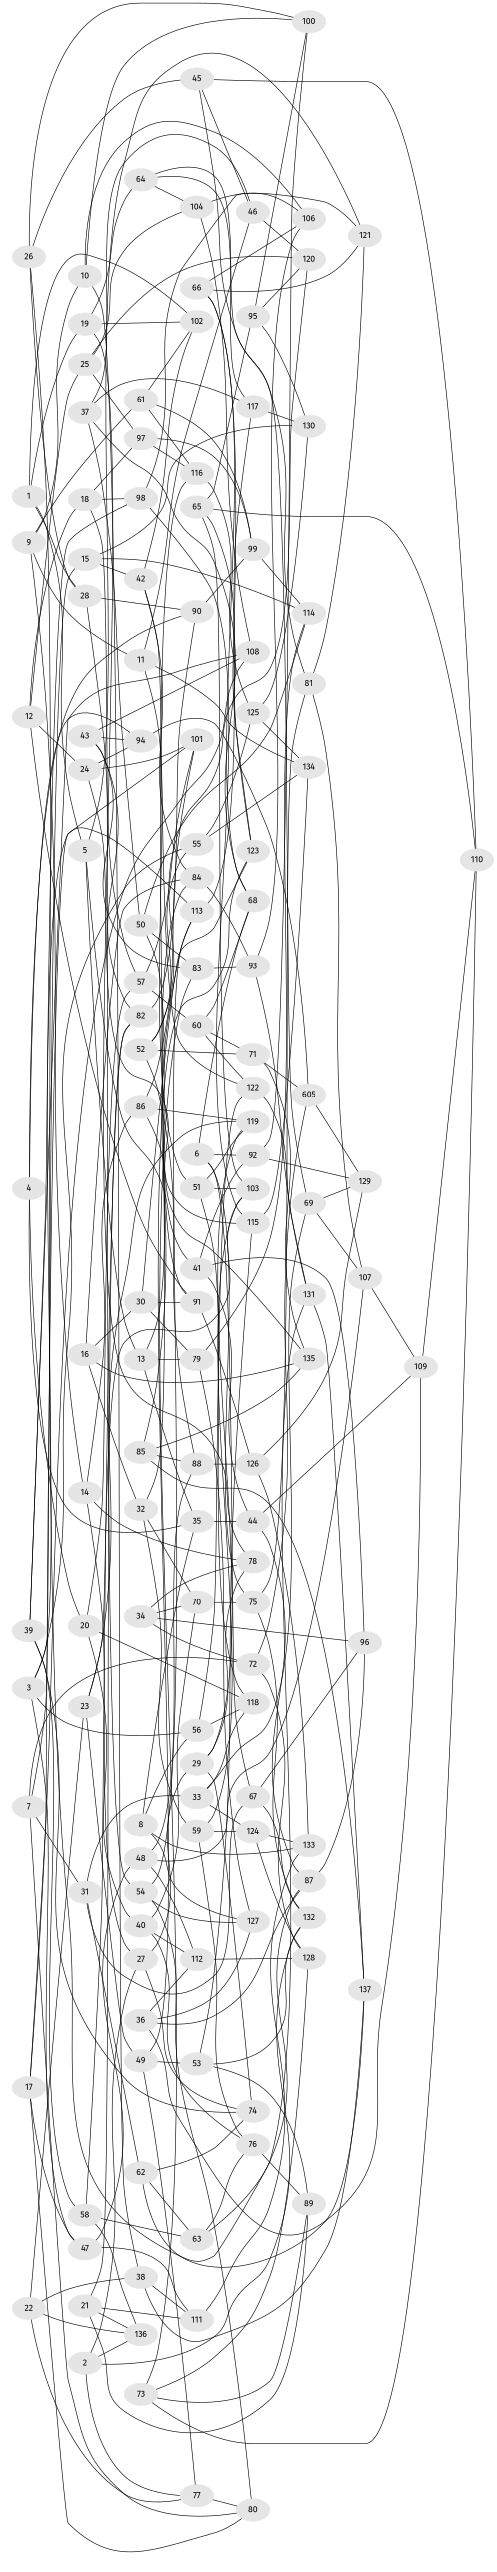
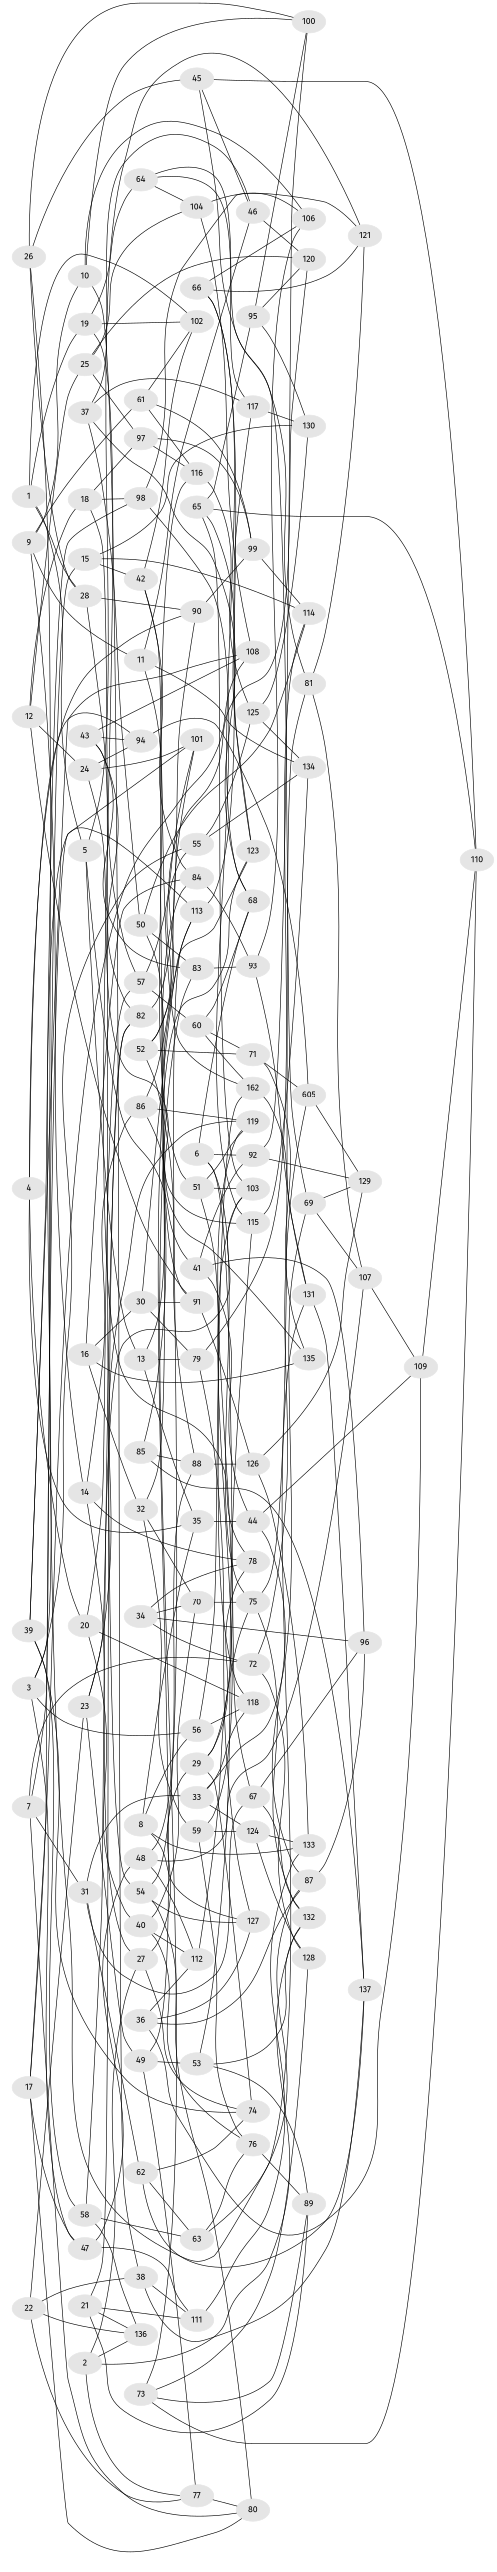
(253, 1088) -> (253, 1088)
(245, 1412) -> none
(253, 1959) -> (221, 1754)
